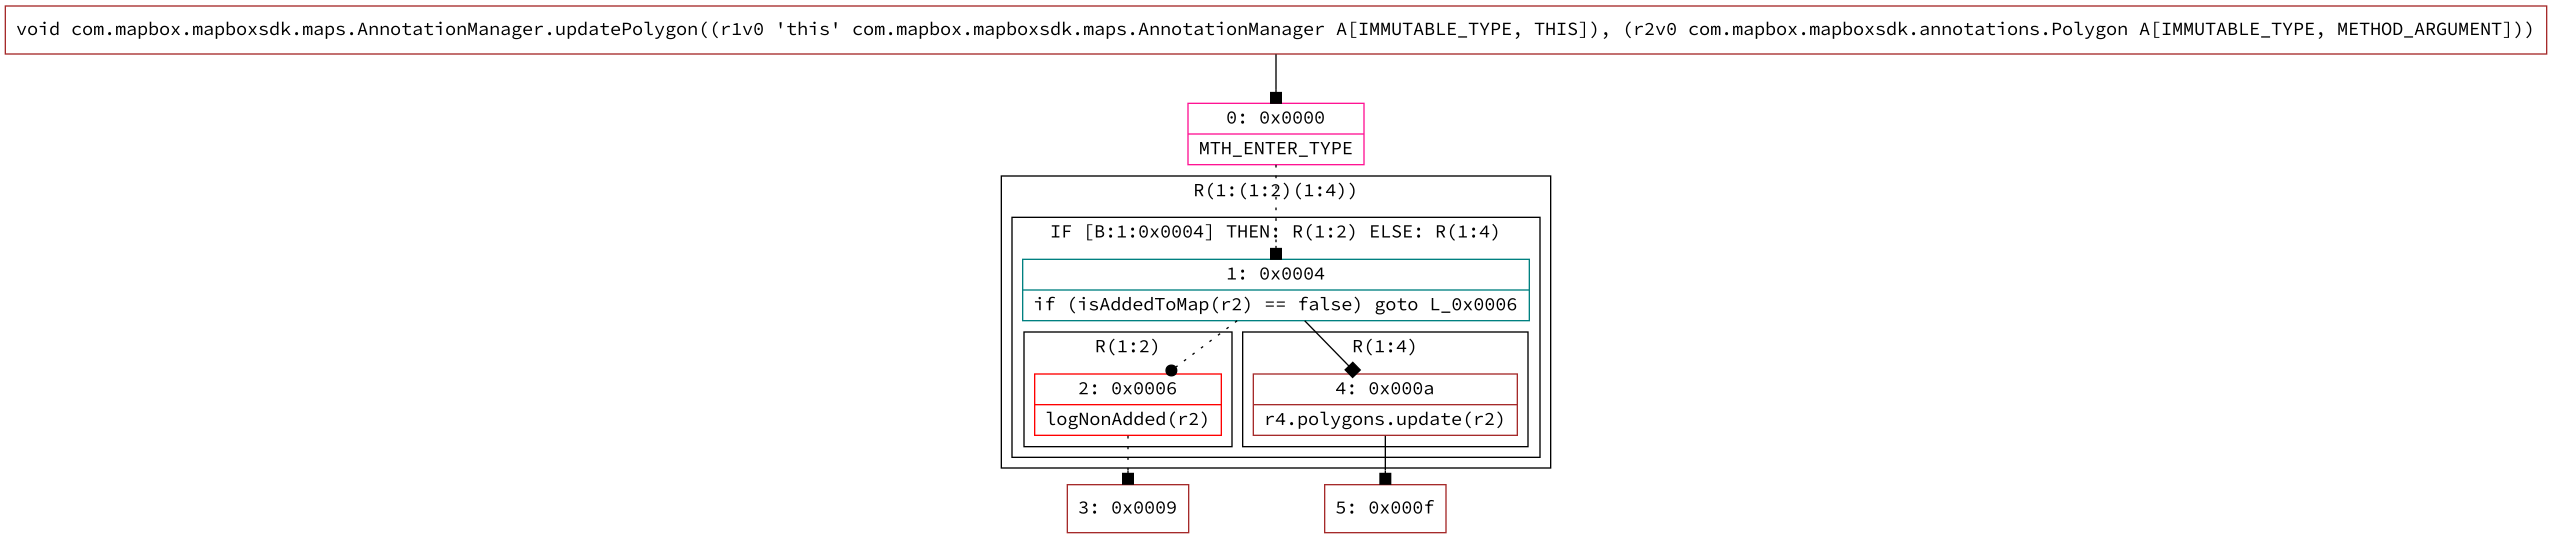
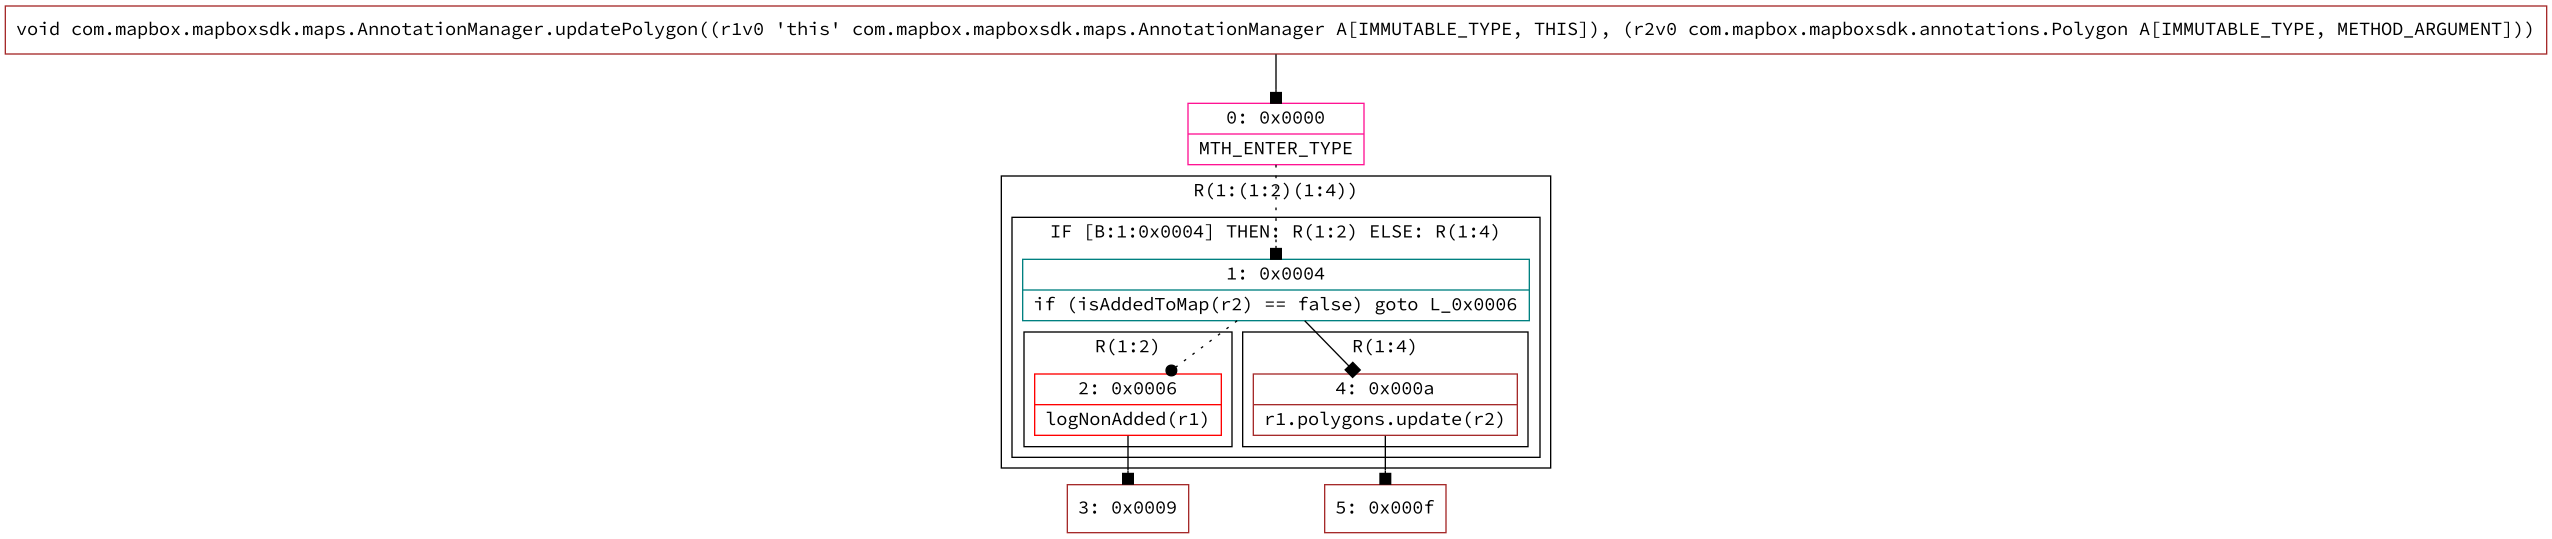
(1128, 419) -> (1128, 419)
(1385, 419) -> (1385, 419)
(1128, 453) -> (1128, 453)
